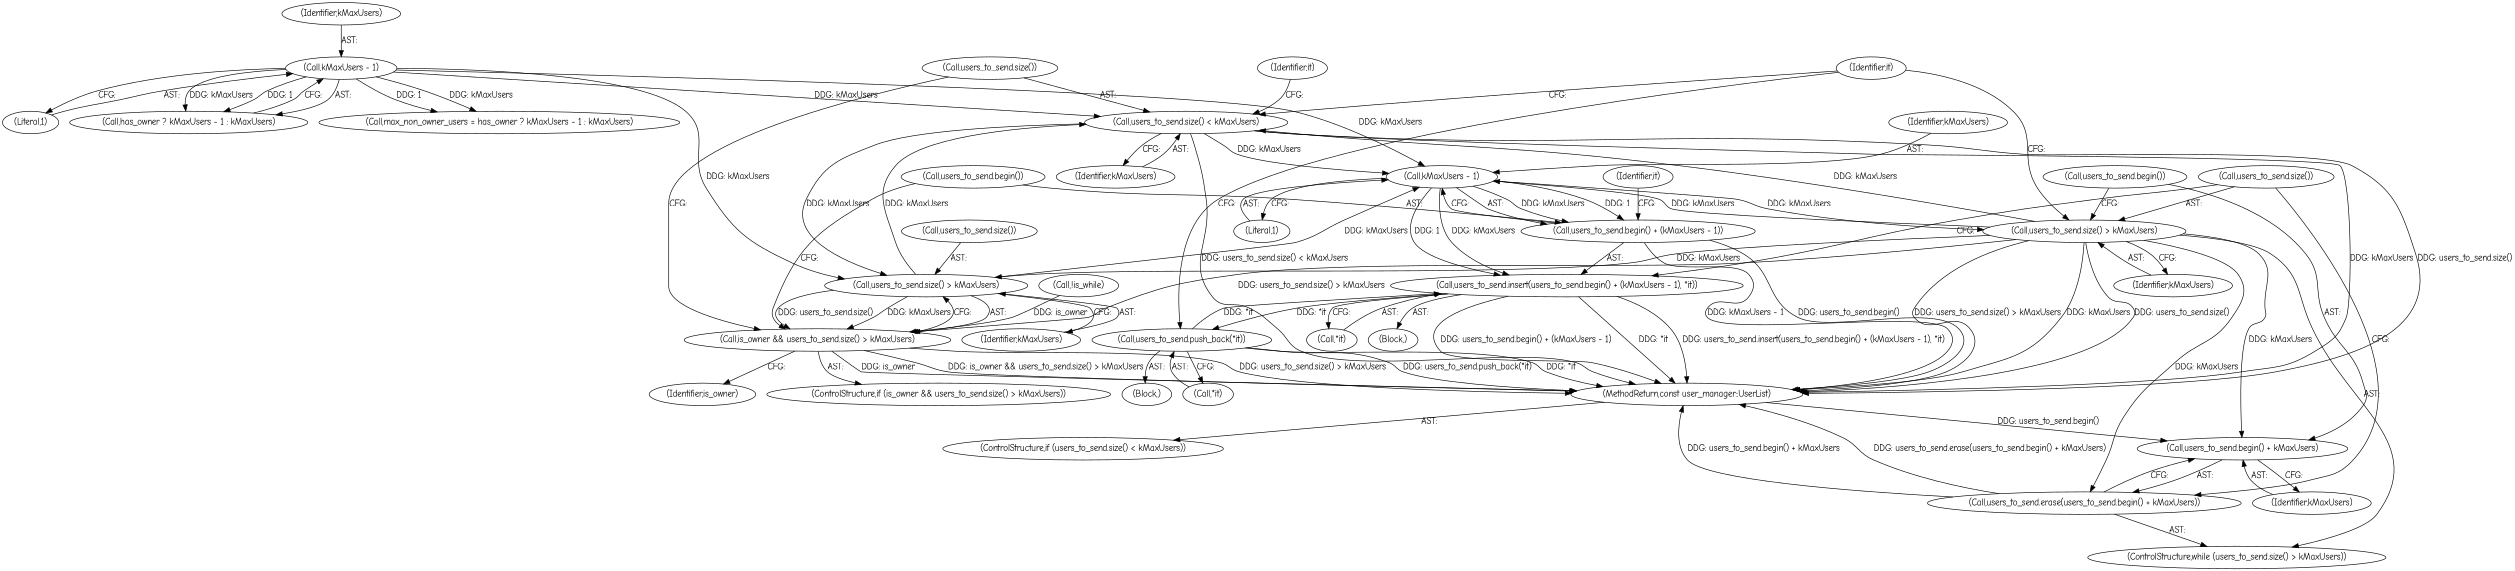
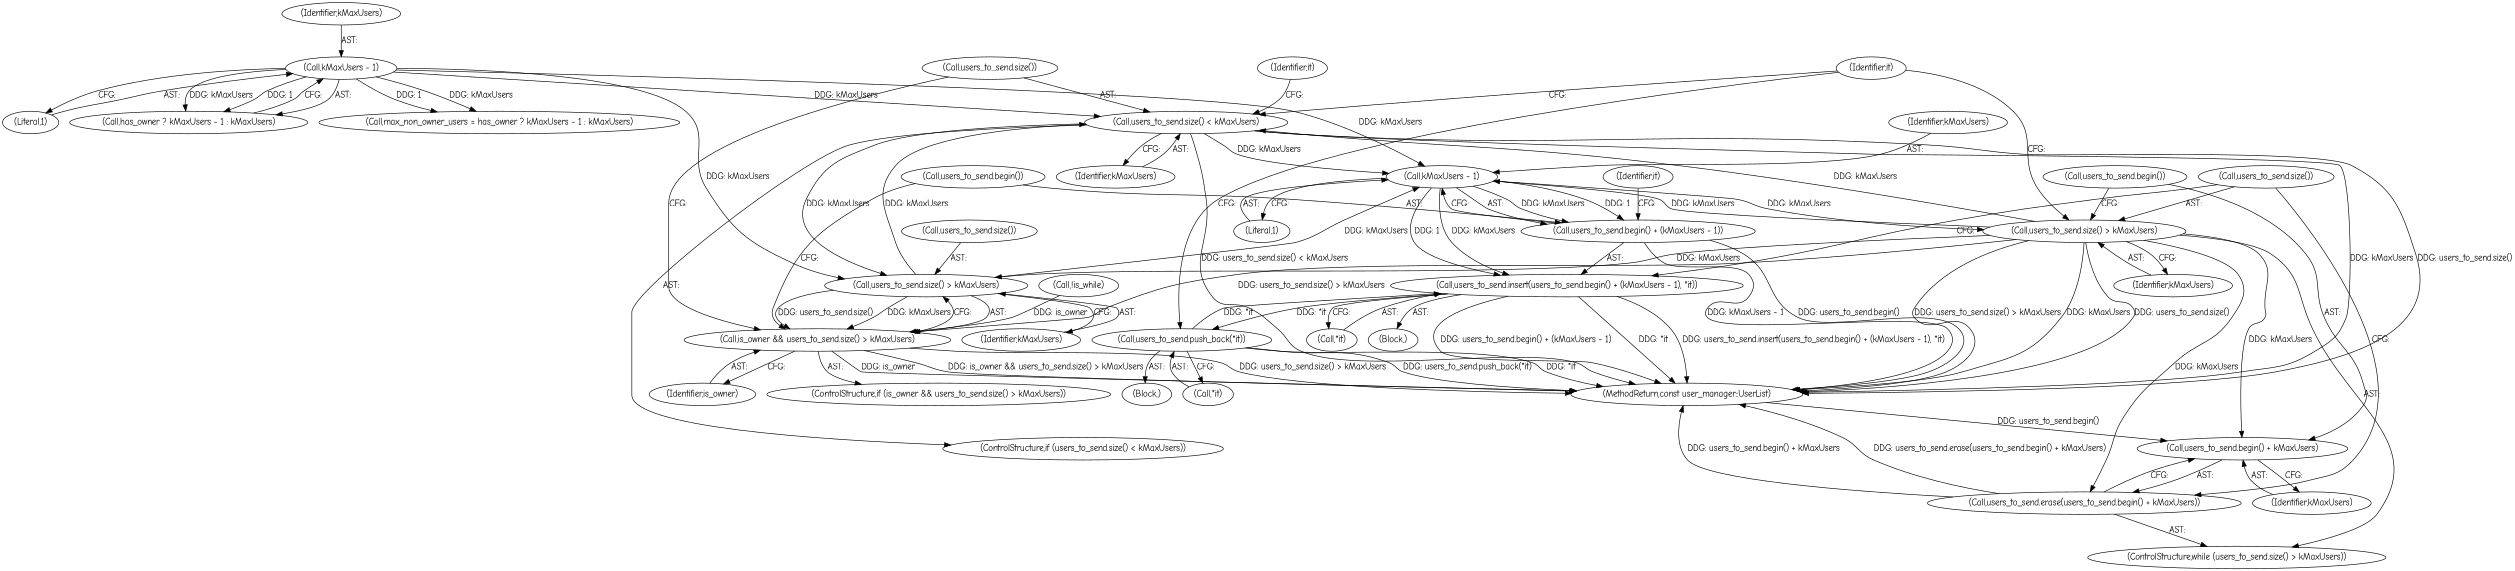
none -> (729, 364)
(1392, 421) -> (685, 256)
